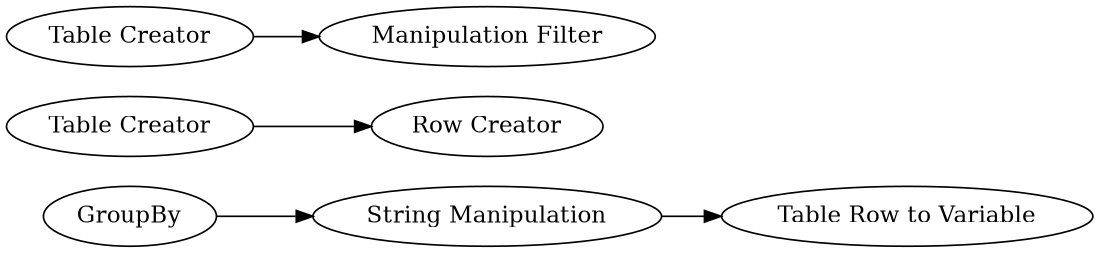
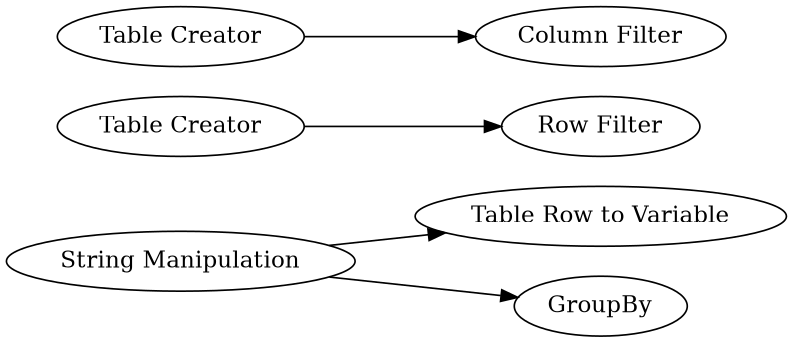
(487, 37) -> (601, 37)
(487, 126) -> (601, 126)
(256, 216) -> (415, 286)
